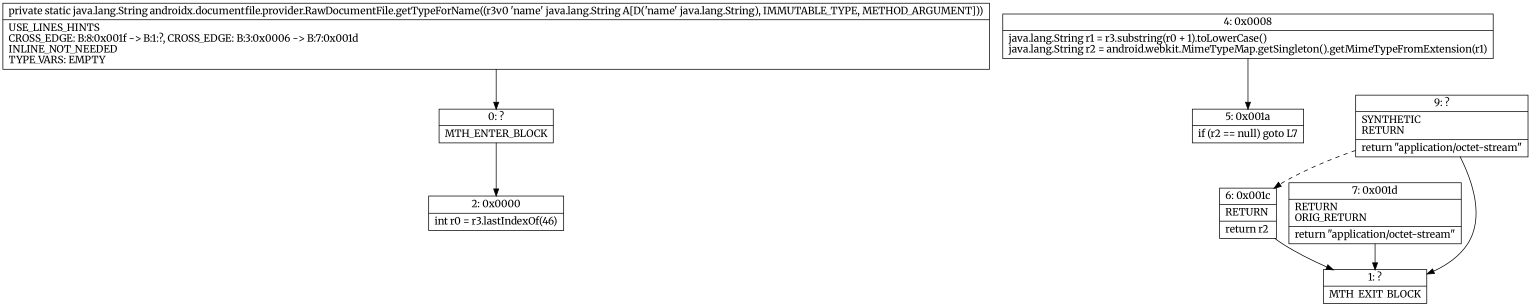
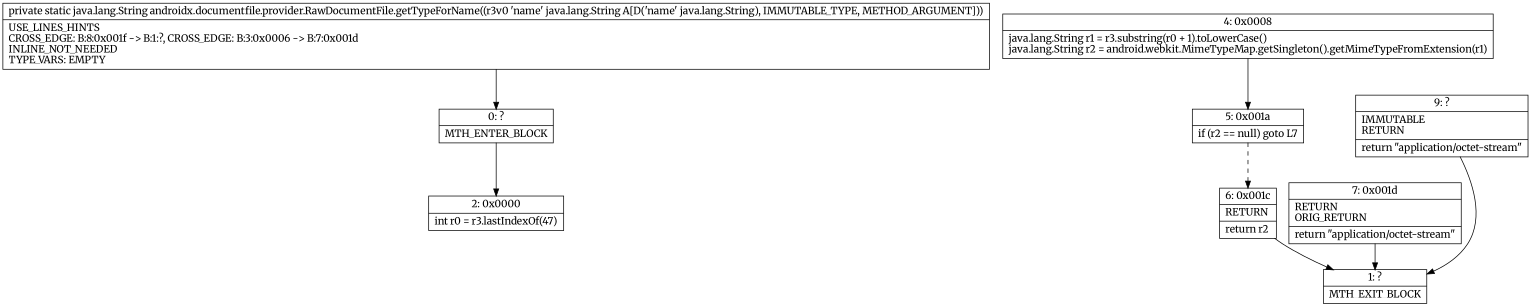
(1391, 120) -> (1393, 120)
(1317, 165) -> (1248, 162)
(496, 222) -> (496, 222)
